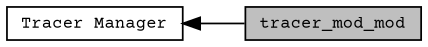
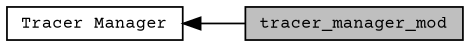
(333, 23) -> (354, 23)
